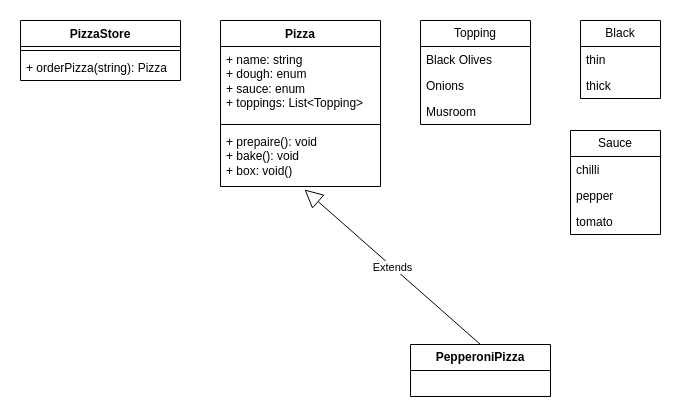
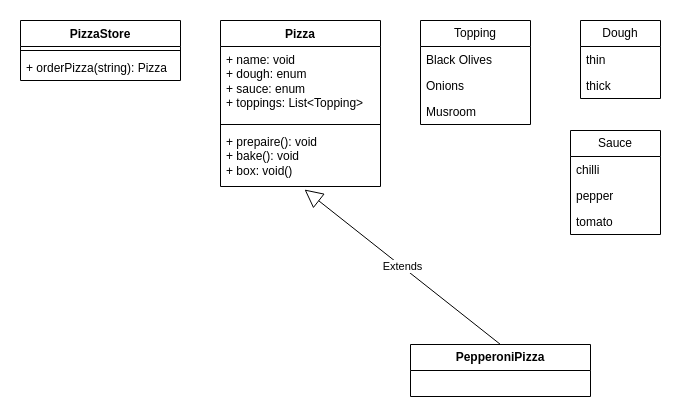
(621, 34) -> (621, 34)
(301, 82) -> (301, 82)
(481, 371) -> (501, 371)
